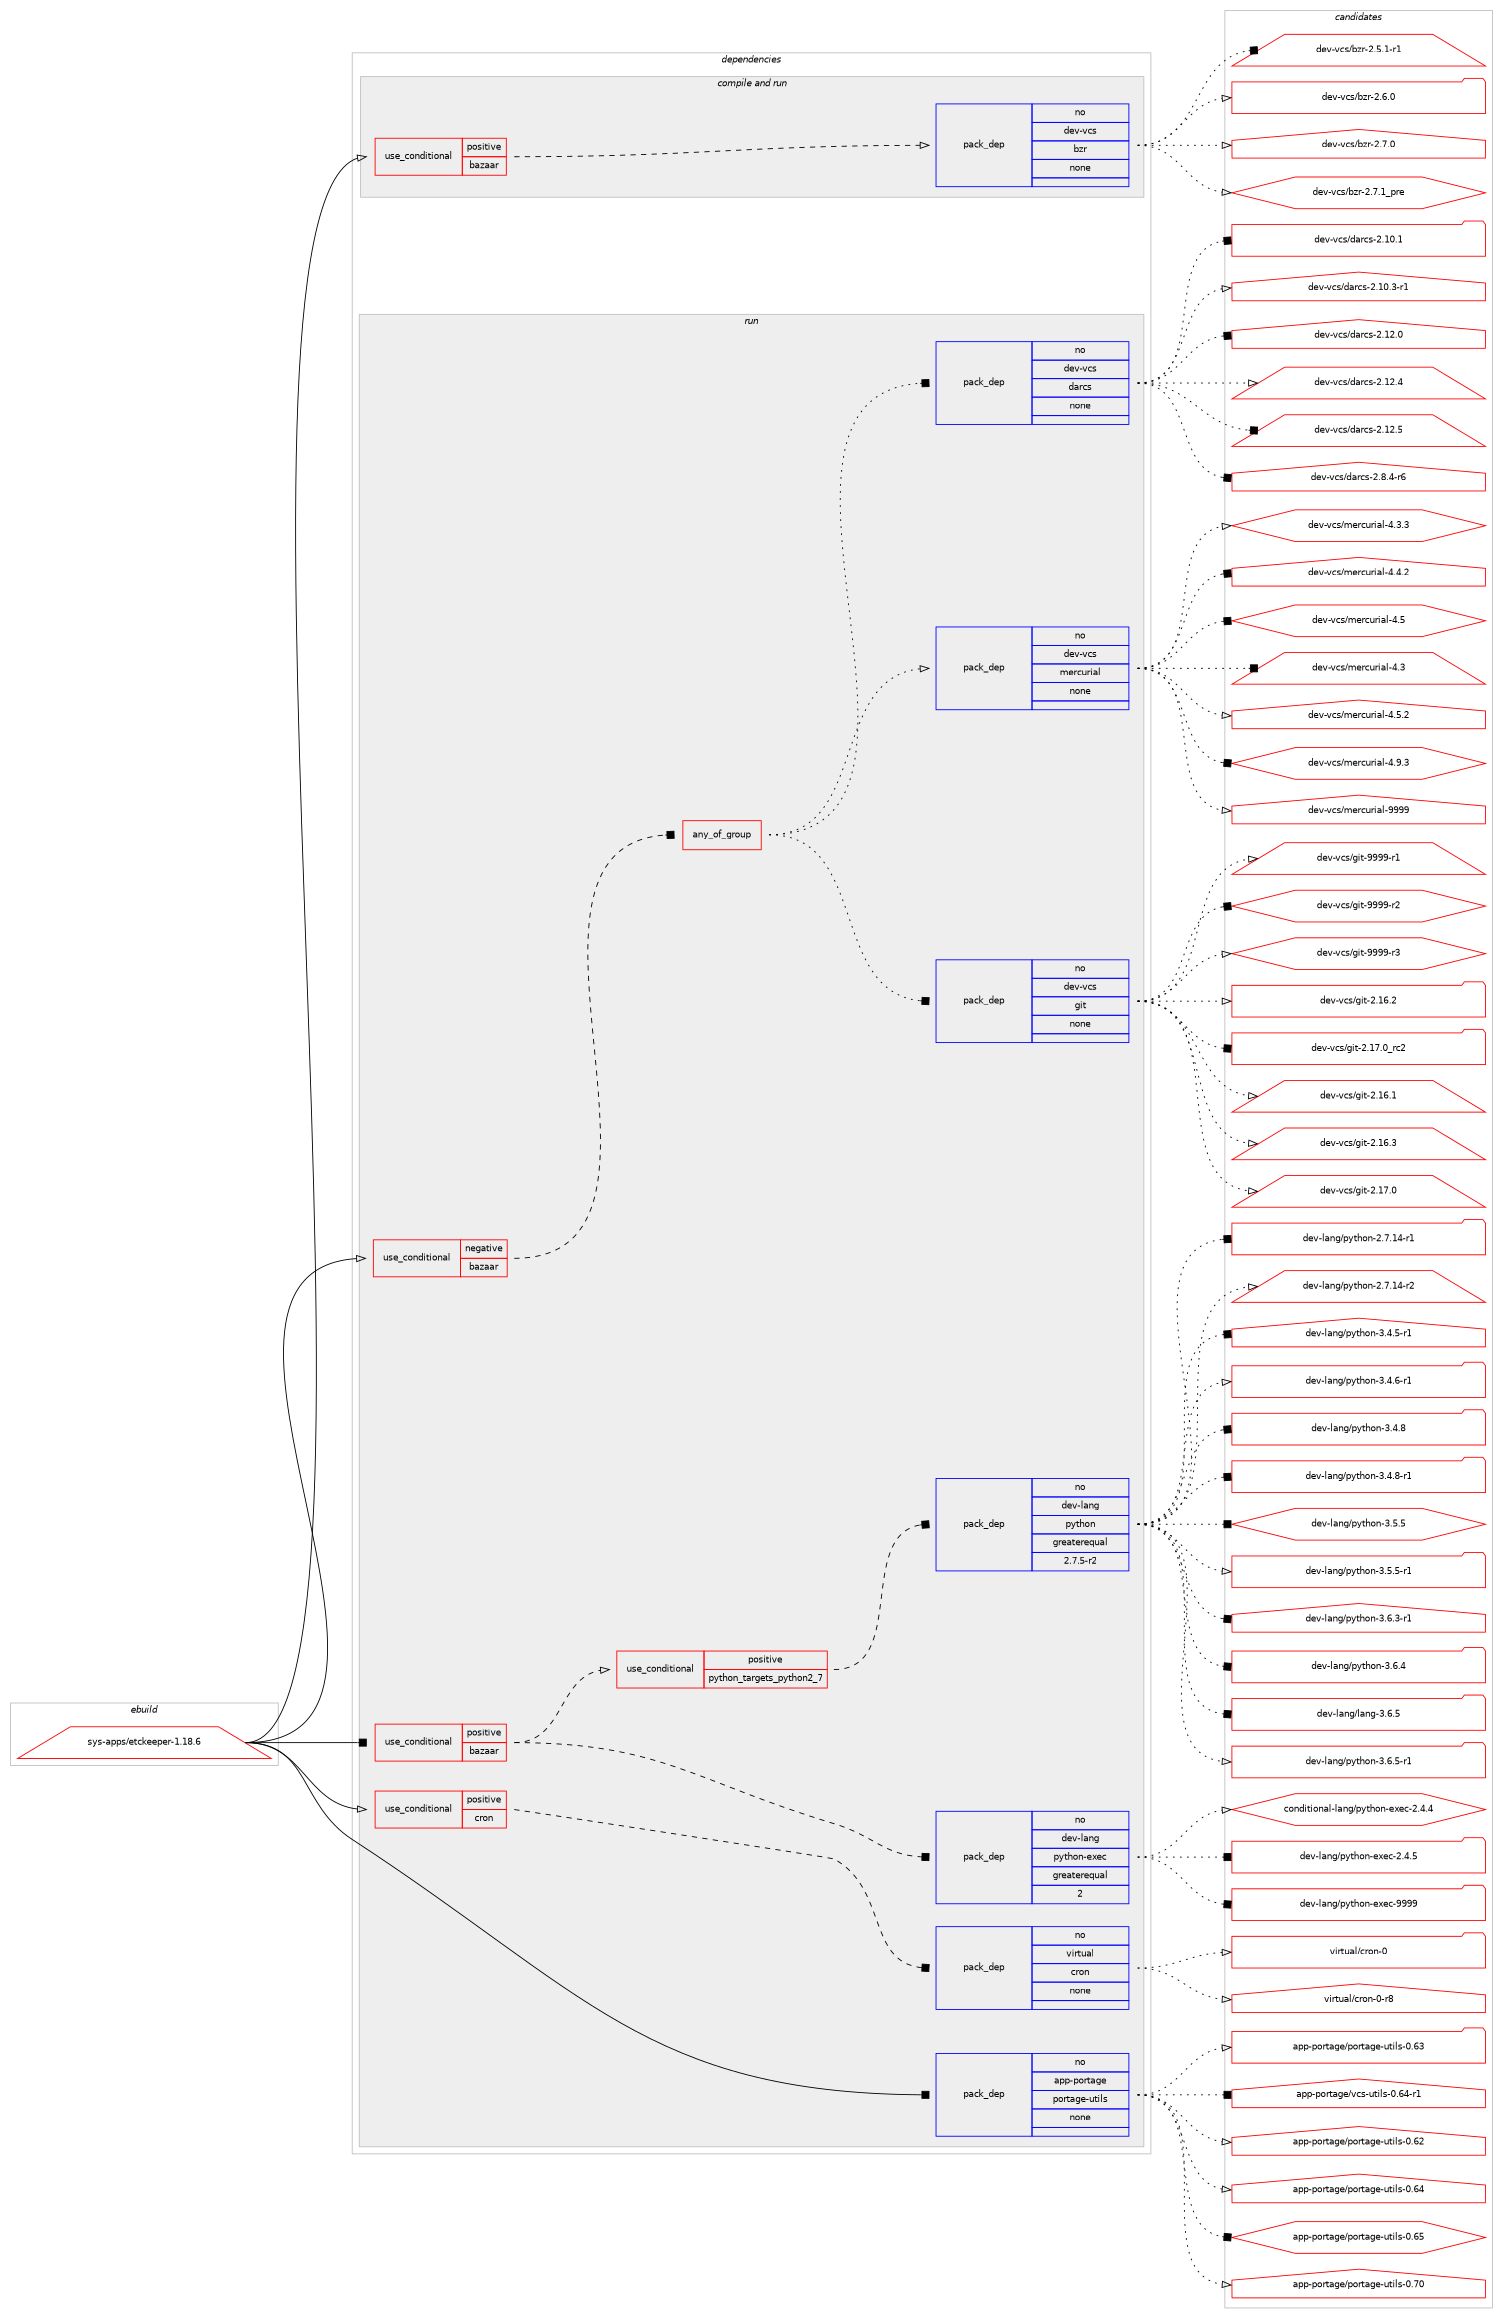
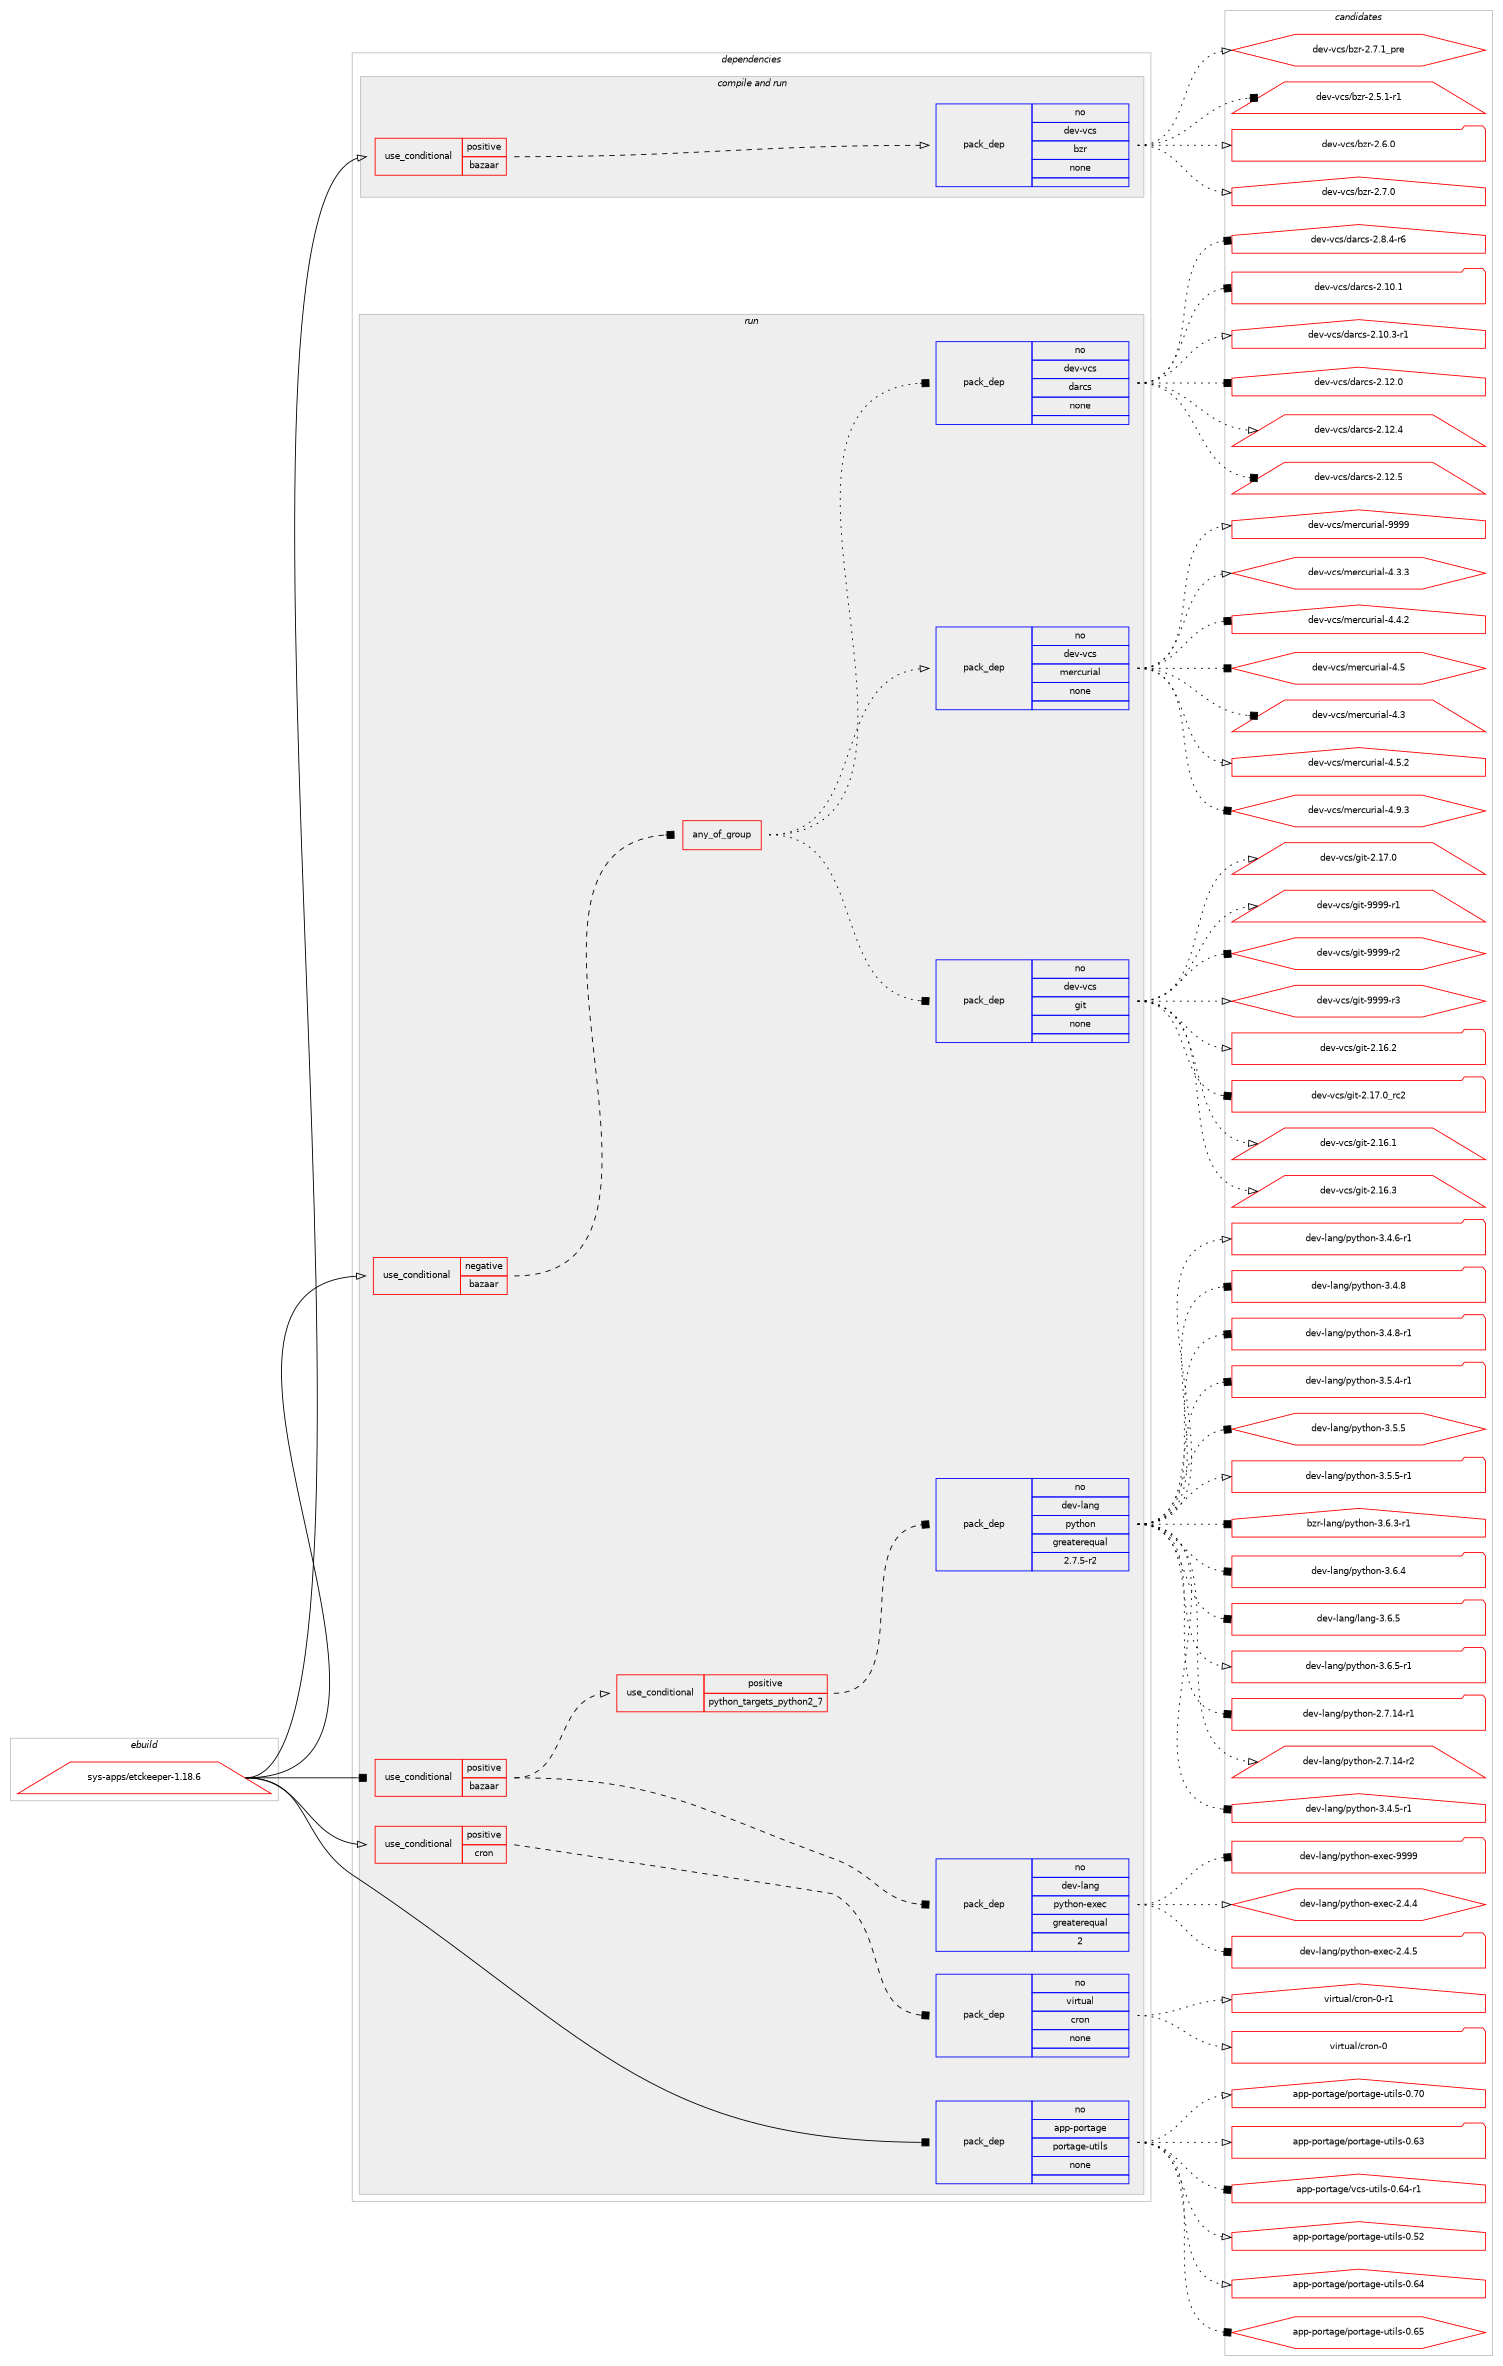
none -> (1359, 1382)
(1359, 1619) -> (1359, 1524)
(1359, 1810) -> (1359, 1905)
(1359, 2000) -> (1359, 2000)
(1359, 2142) -> (1359, 2237)
